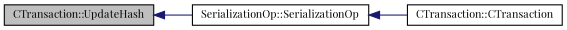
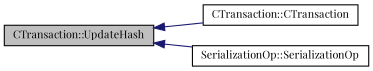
(394, 15) -> (184, 25)
